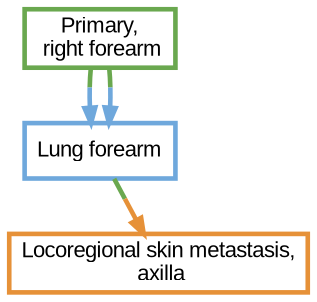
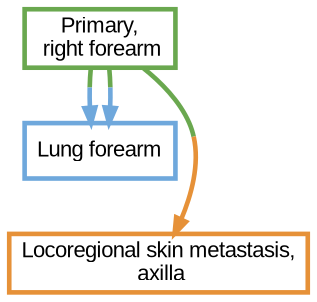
(125, 199) -> (193, 136)
